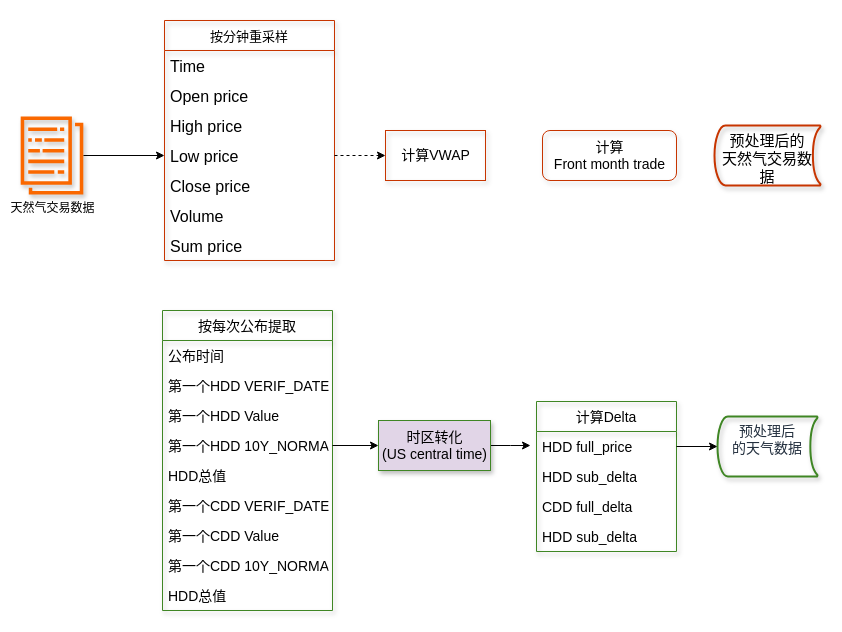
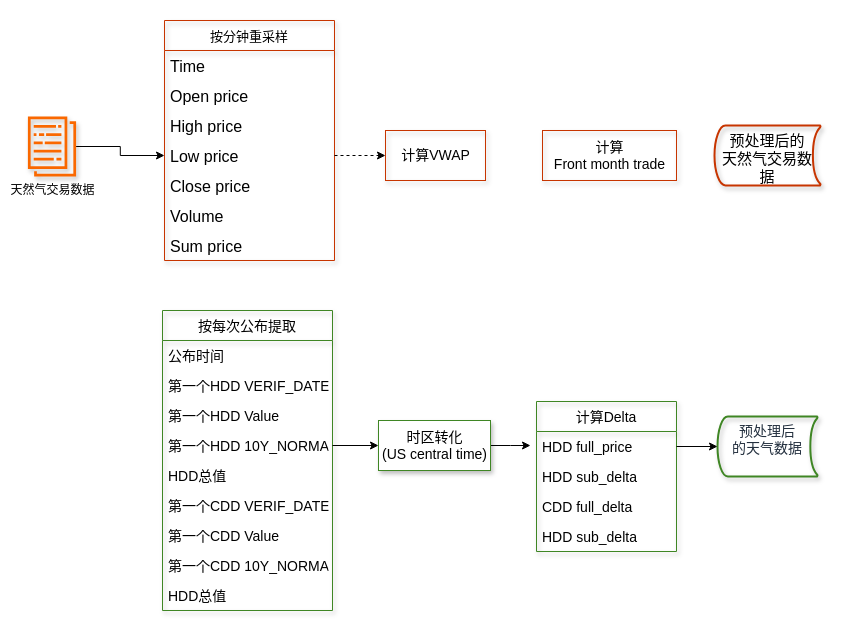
(52, 156) -> (52, 147)
(610, 156) -> (610, 156)
(435, 446) -> (435, 446)
